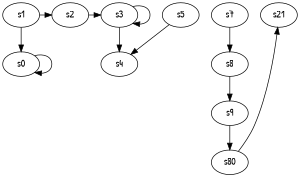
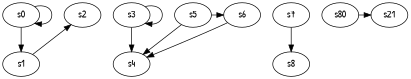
(91, 15) -> none
none -> (242, 15)
(21, 36) -> (21, 36)
(230, 113) -> none
